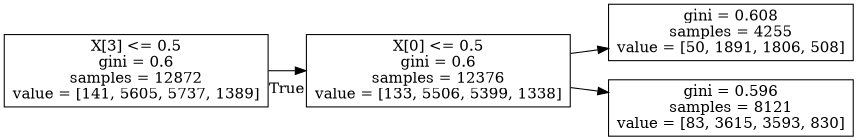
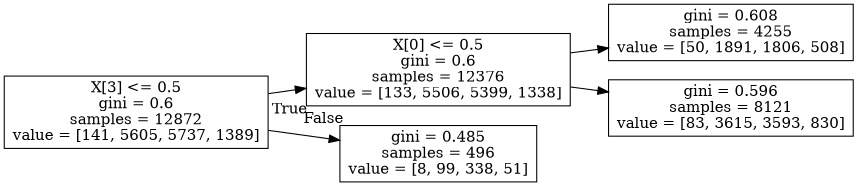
none -> (438, 154)
